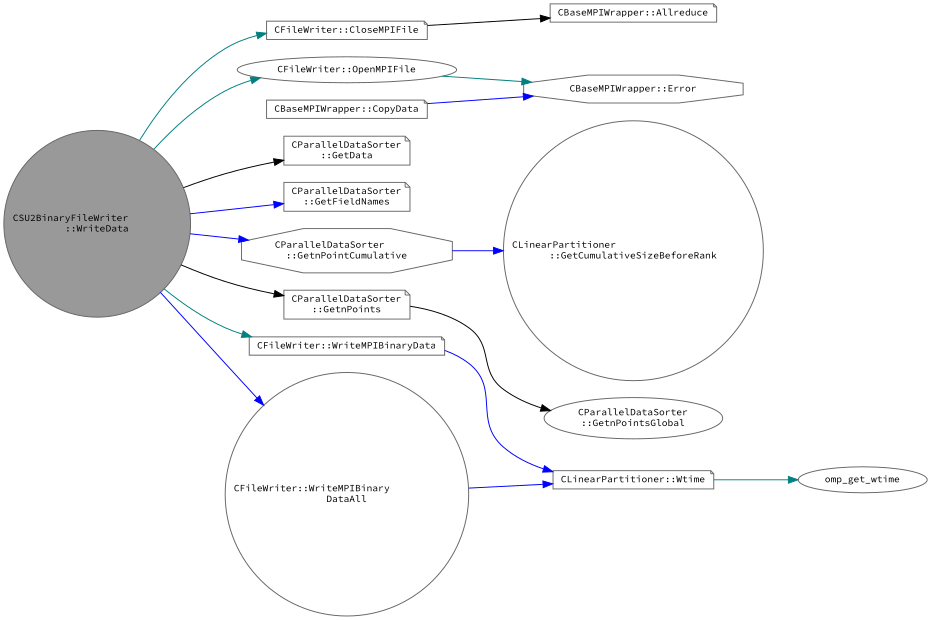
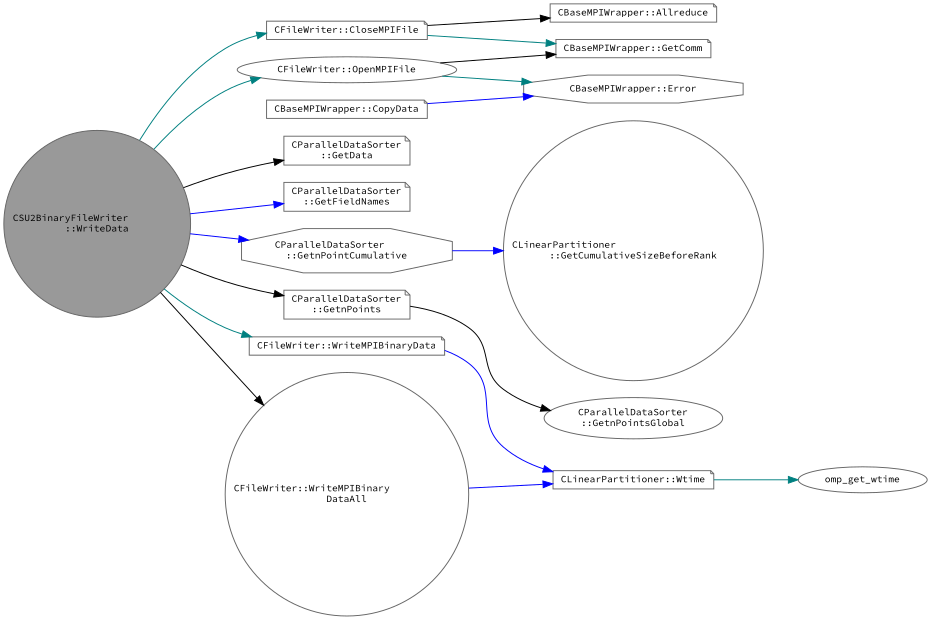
none -> (633, 49)
(209, 345) -> (209, 345)
